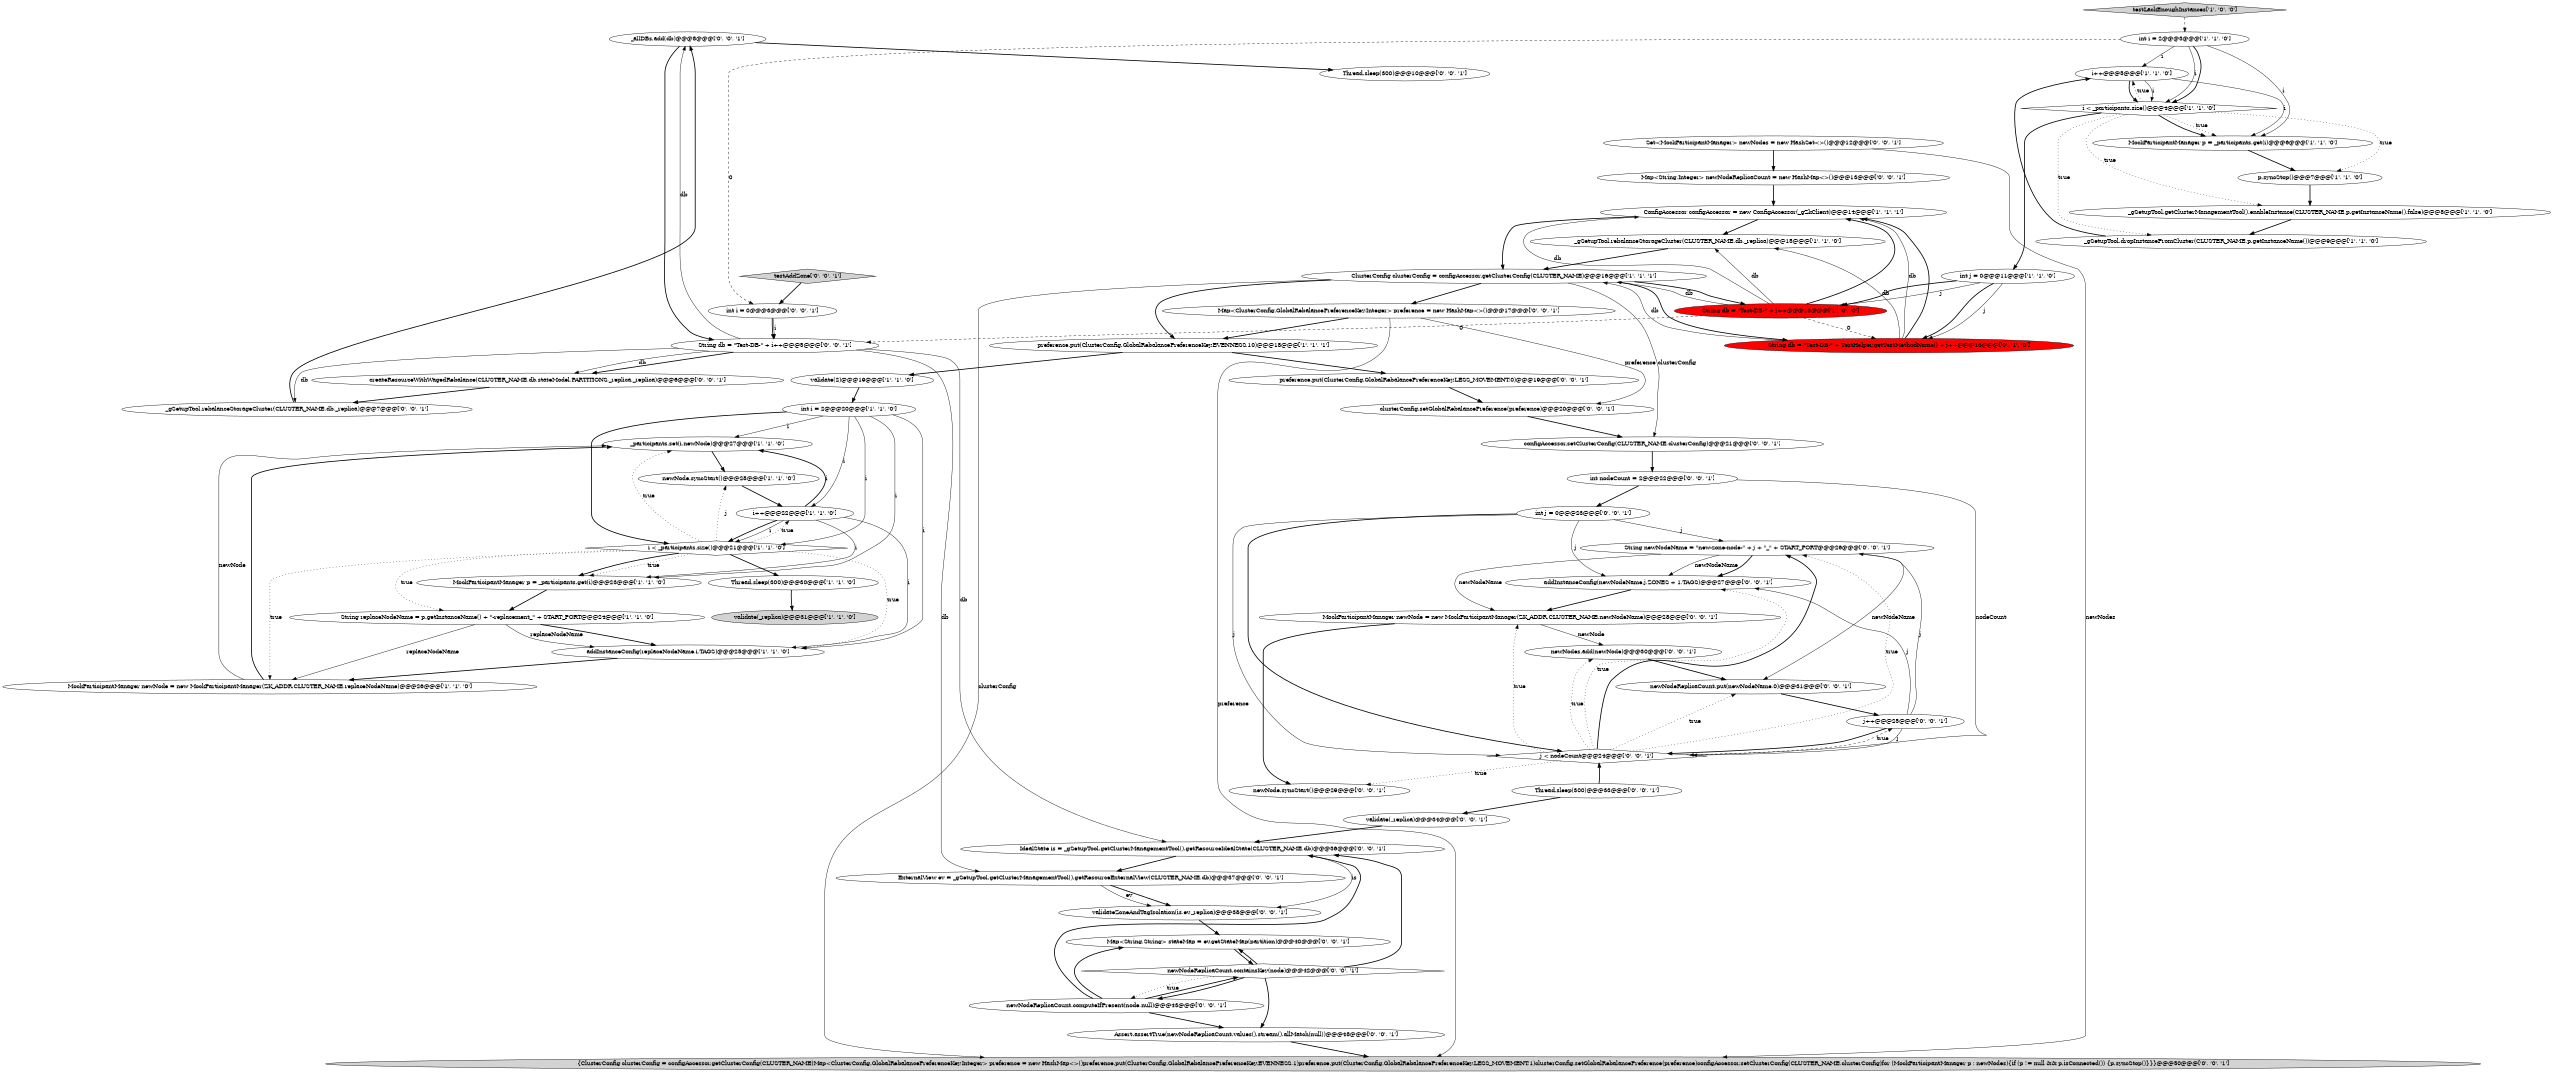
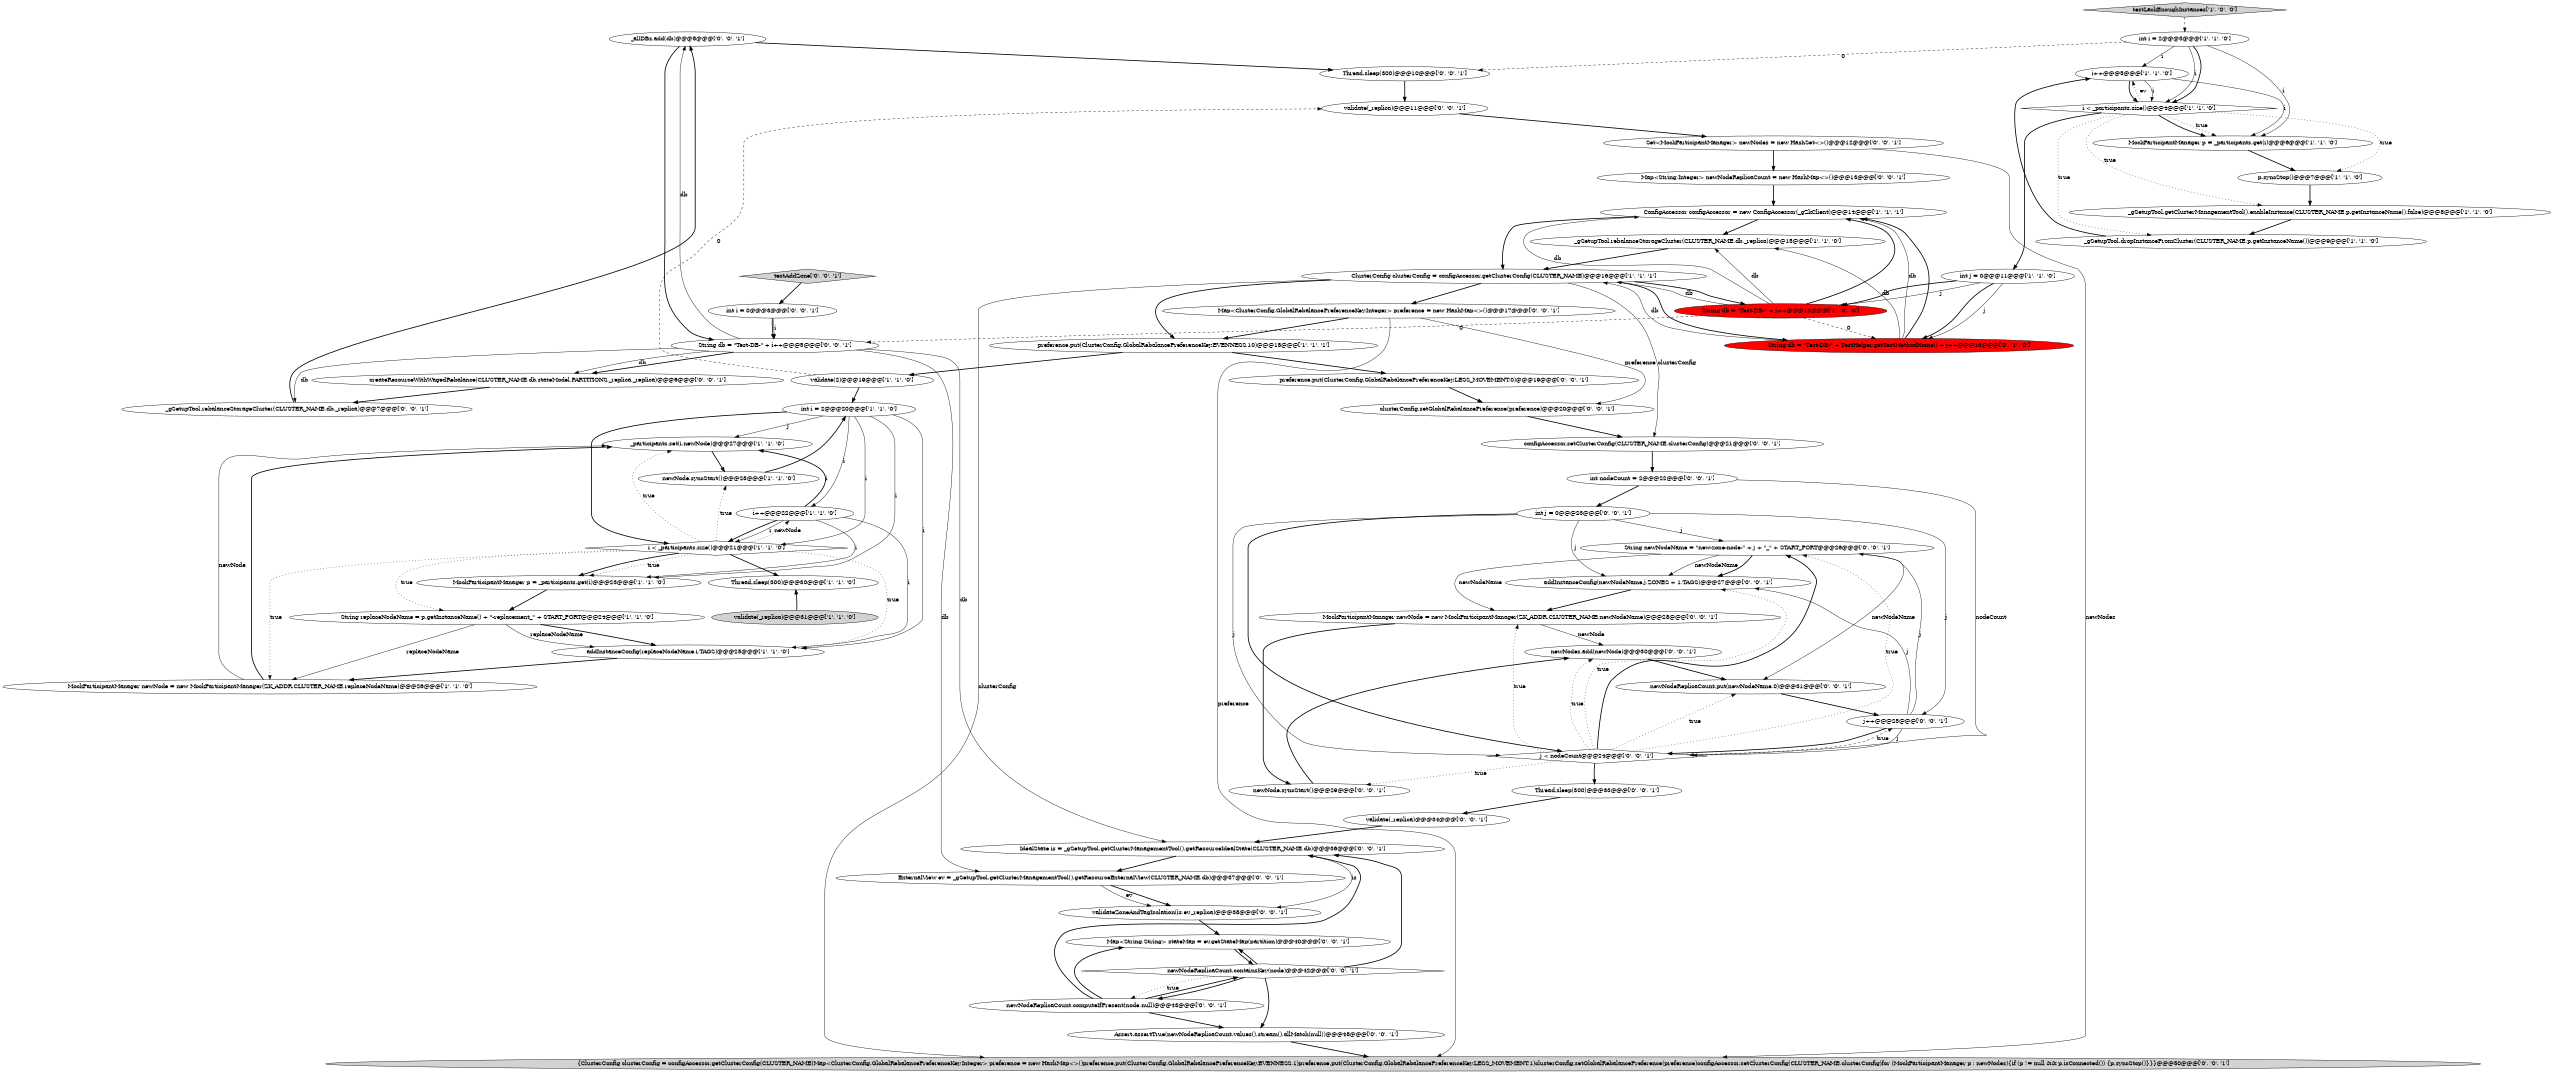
(1305, 43) -> (1804, 56)
(2143, 91) -> (2143, 91)
none -> (1405, 108)
(788, 427) -> (788, 427)
(760, 495) -> (810, 455)
(726, 513) -> (726, 513)
none -> (1887, 525)
(787, 531) -> (787, 531)
(791, 598) -> (797, 602)
none -> (1391, 686)
(1600, 775) -> (1594, 771)
